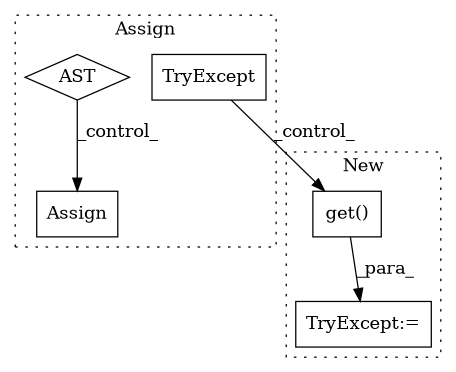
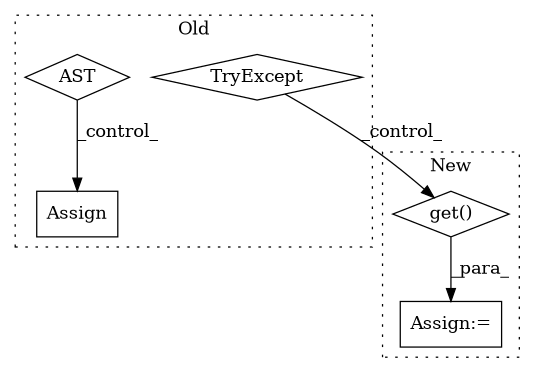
(146, 30) -> (194, 30)
(209, 77) -> (257, 77)
(347, 214) -> (451, 214)
(364, 324) -> (451, 324)
